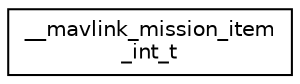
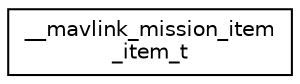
(150, 42) -> (150, 42)
